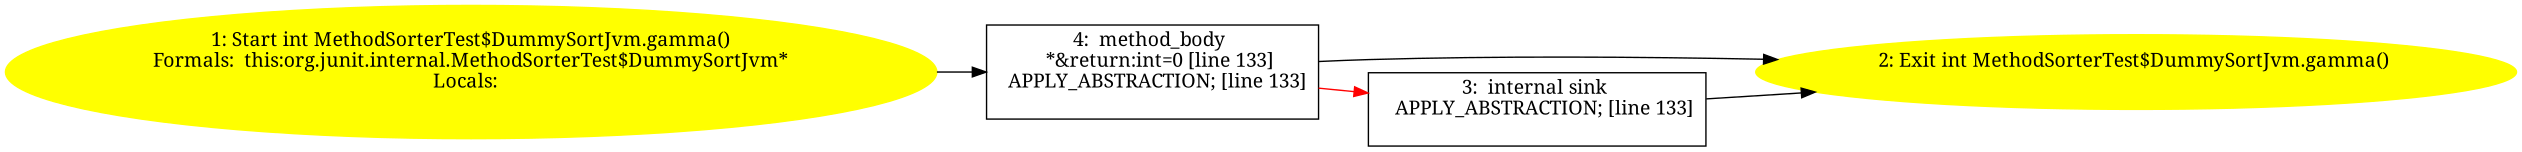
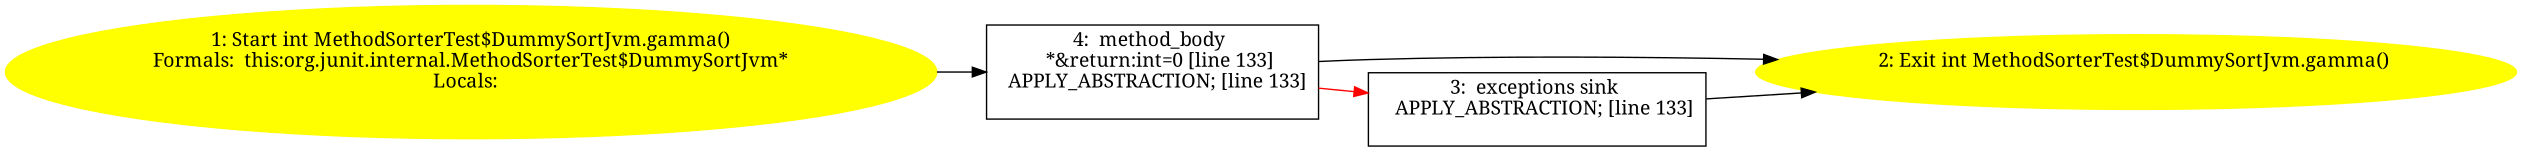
(1537, 109) -> (1537, 109)
